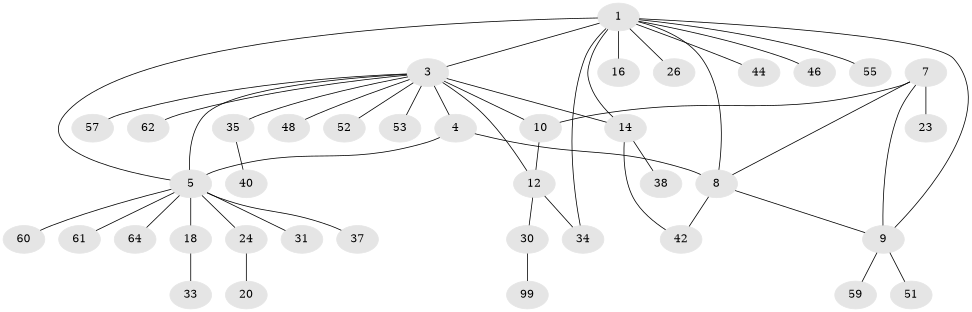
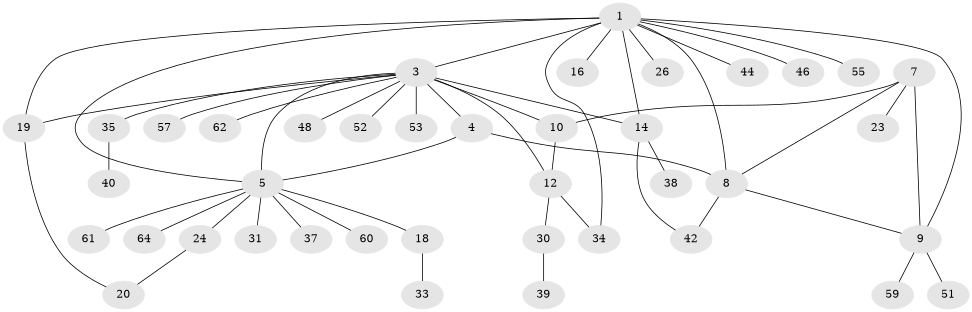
none -> (24, 128)
(527, 295) -> (544, 295)
